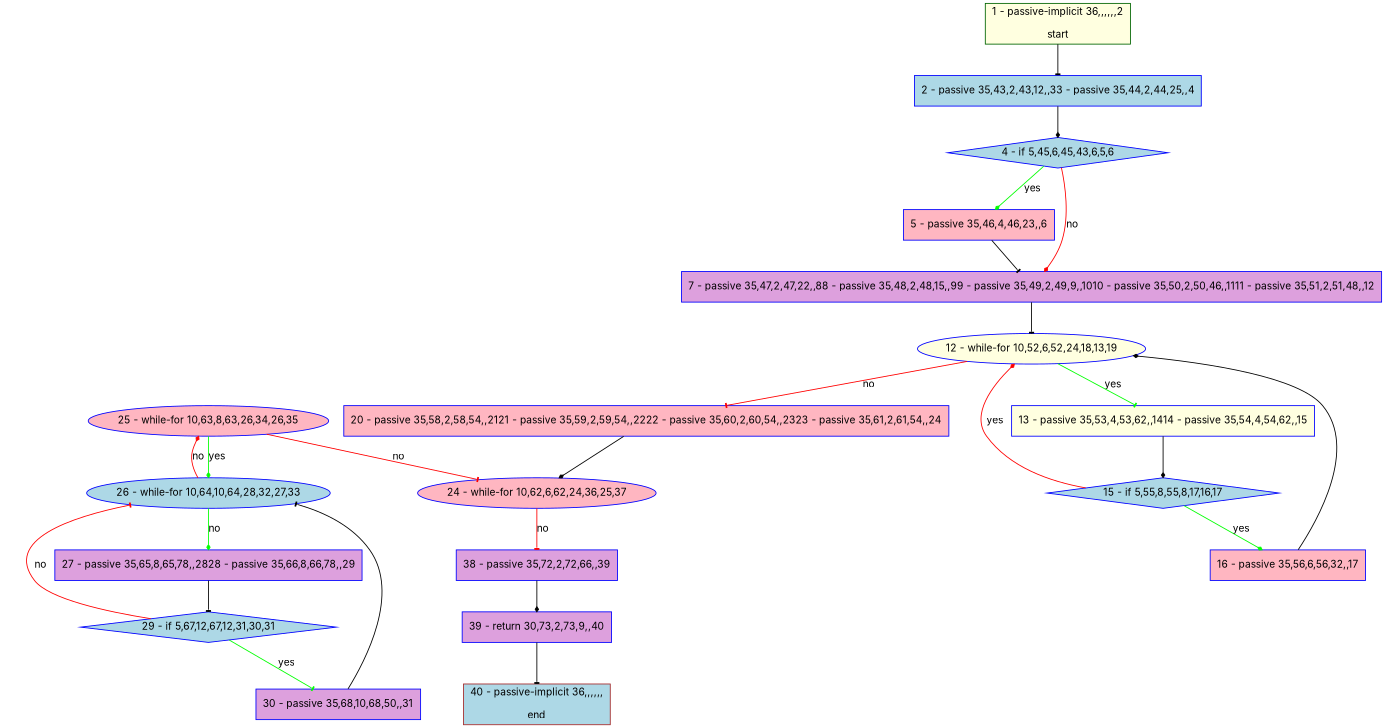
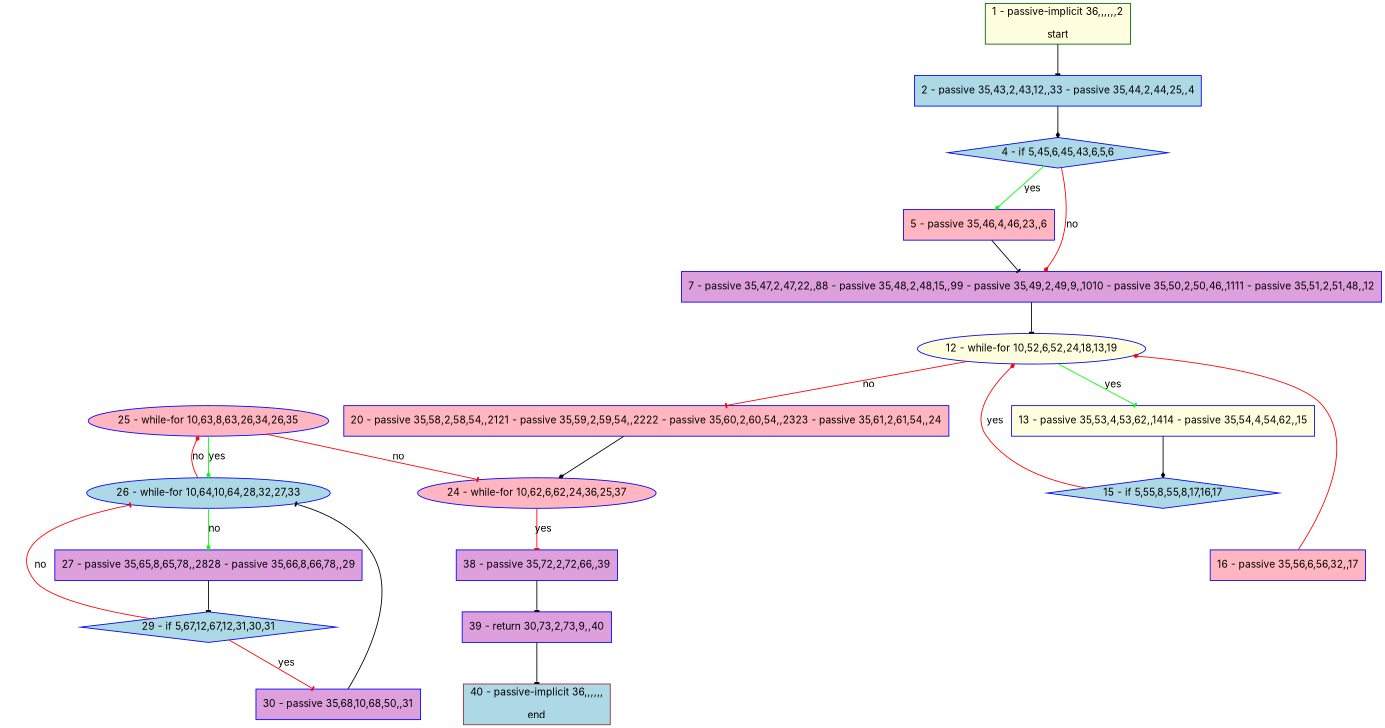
(1308, 394) -> (1308, 394)
(1221, 527) -> none
(543, 529) -> (543, 529)
(537, 595) -> (537, 595)
(270, 664) -> (270, 664)
